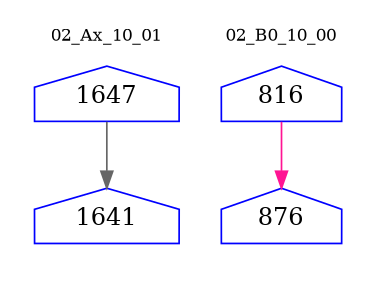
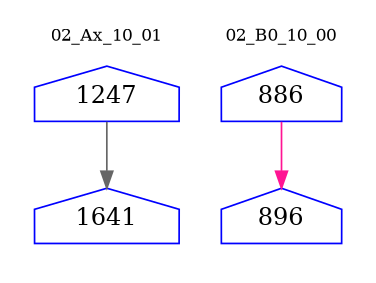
(107, 97) -> (107, 97)
(282, 97) -> (282, 97)
(282, 219) -> (282, 219)
